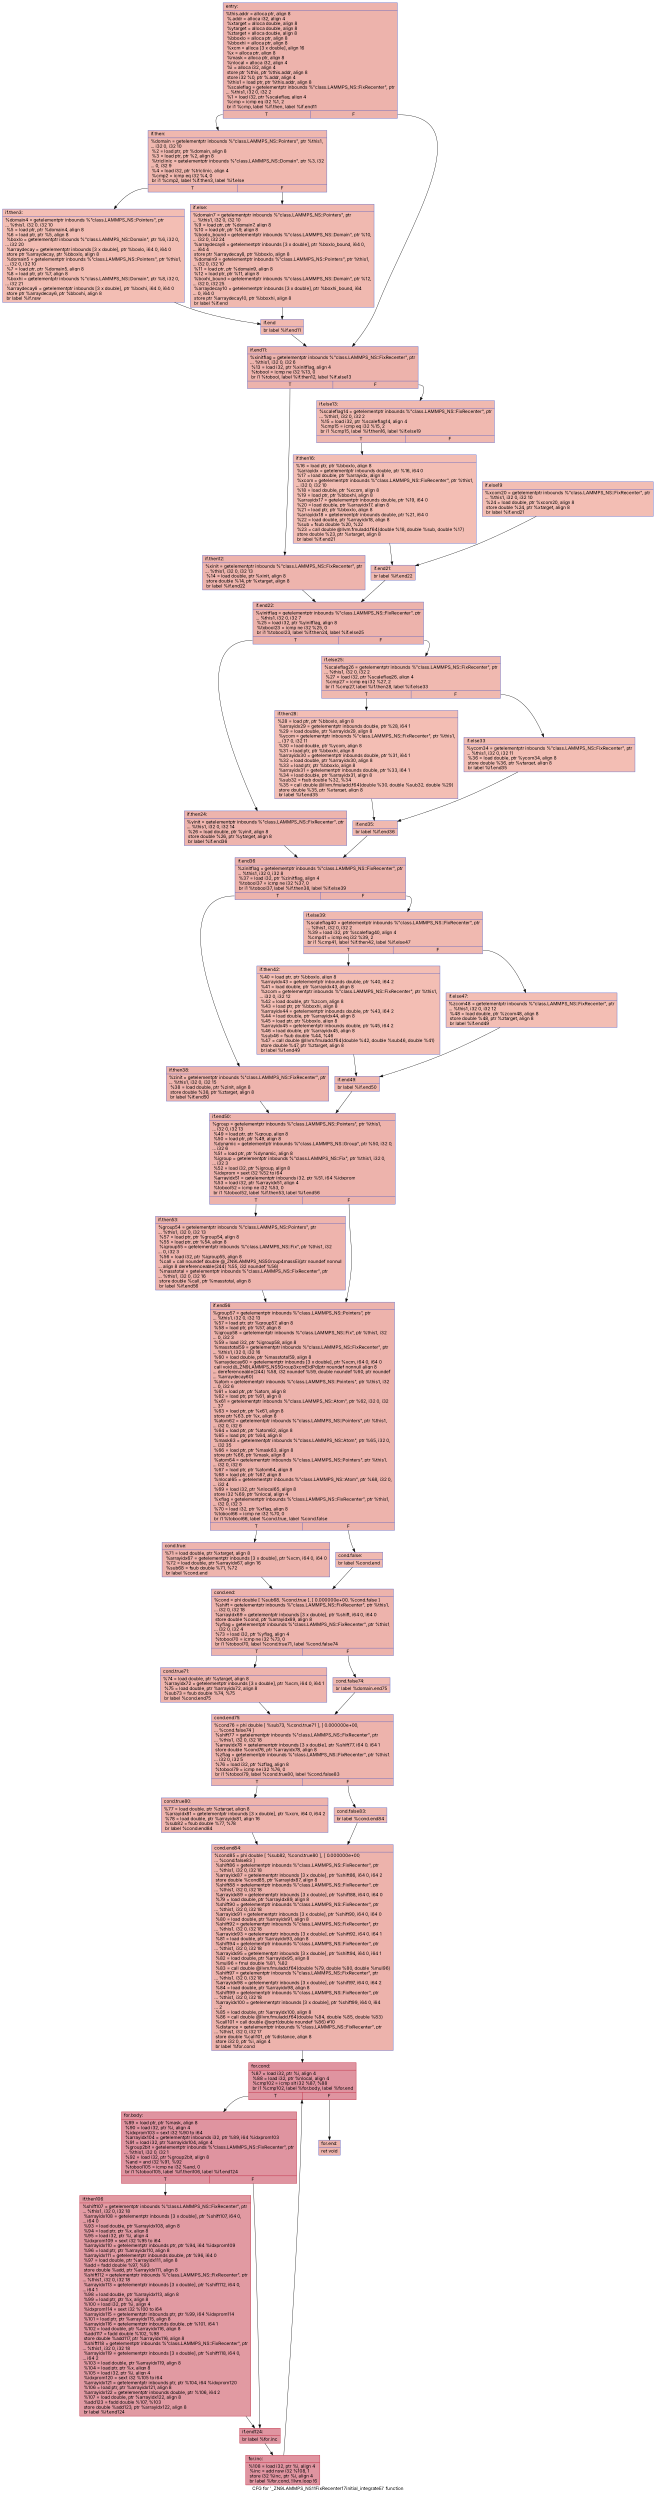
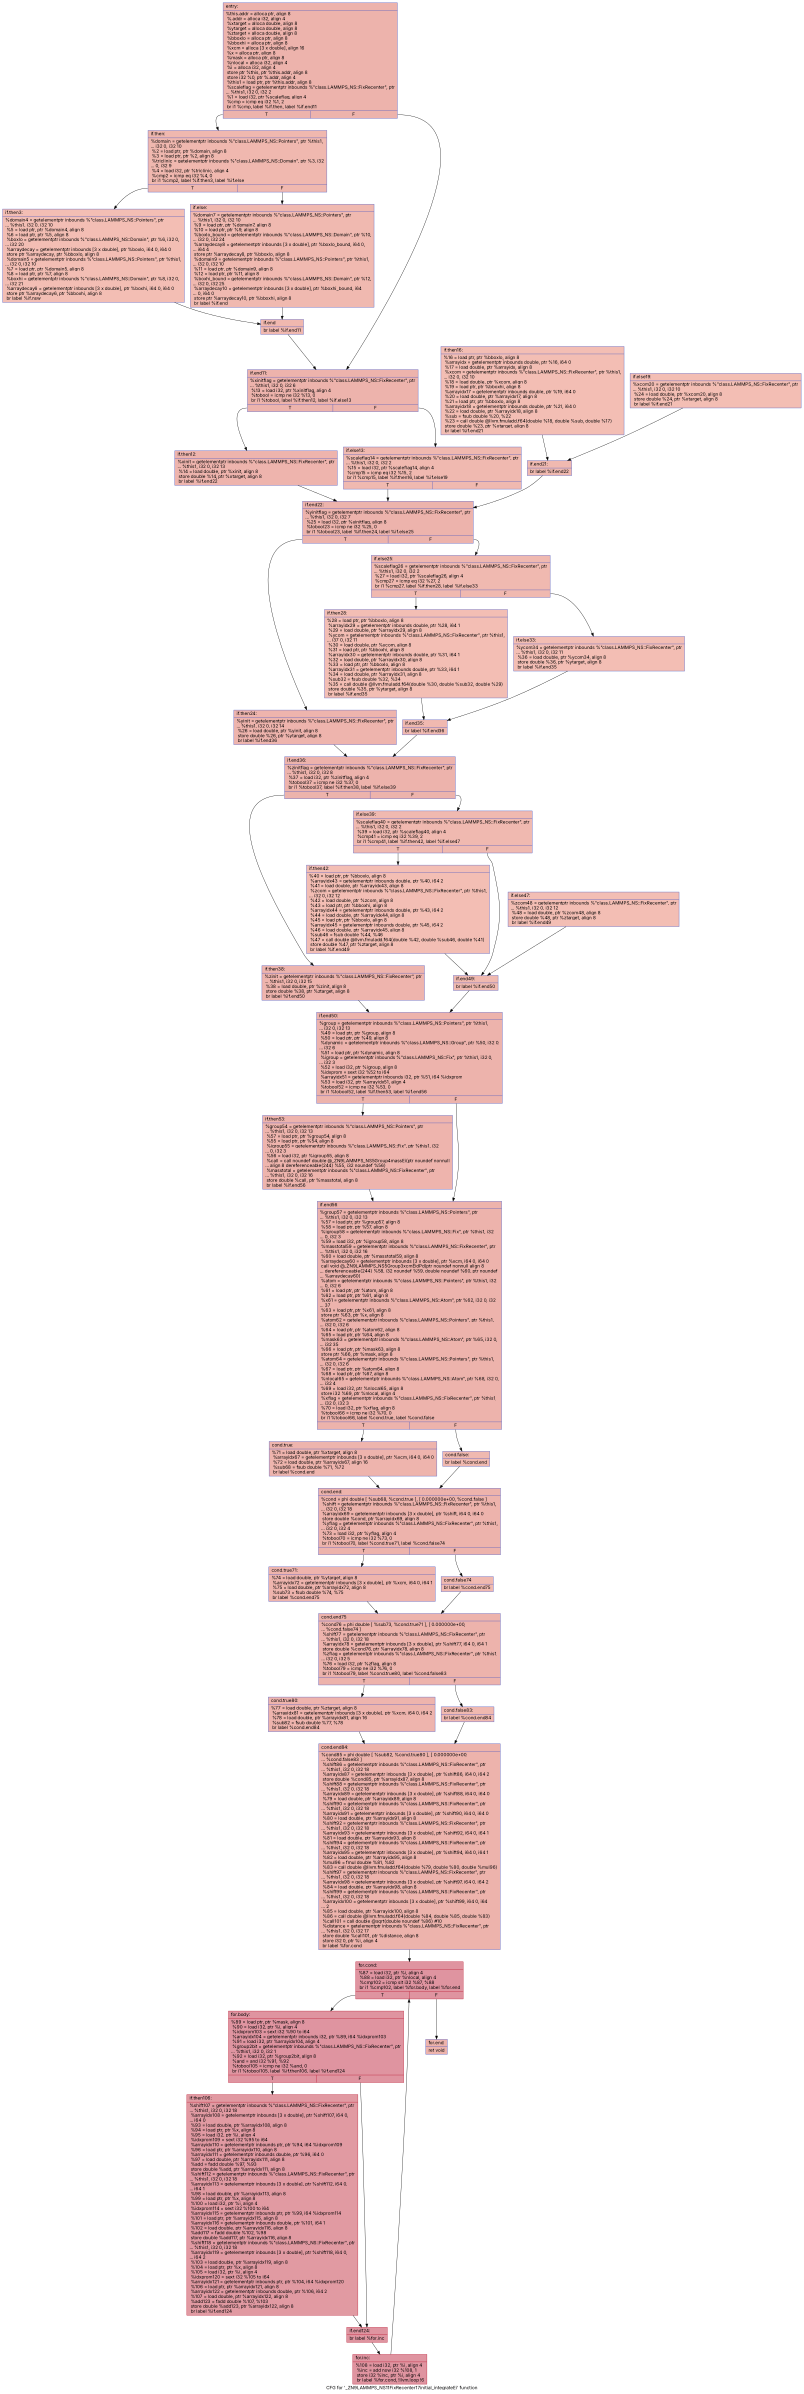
(361, 447) -> (388, 494)
(509, 964) -> (500, 913)
(361, 1689) -> (467, 1588)
